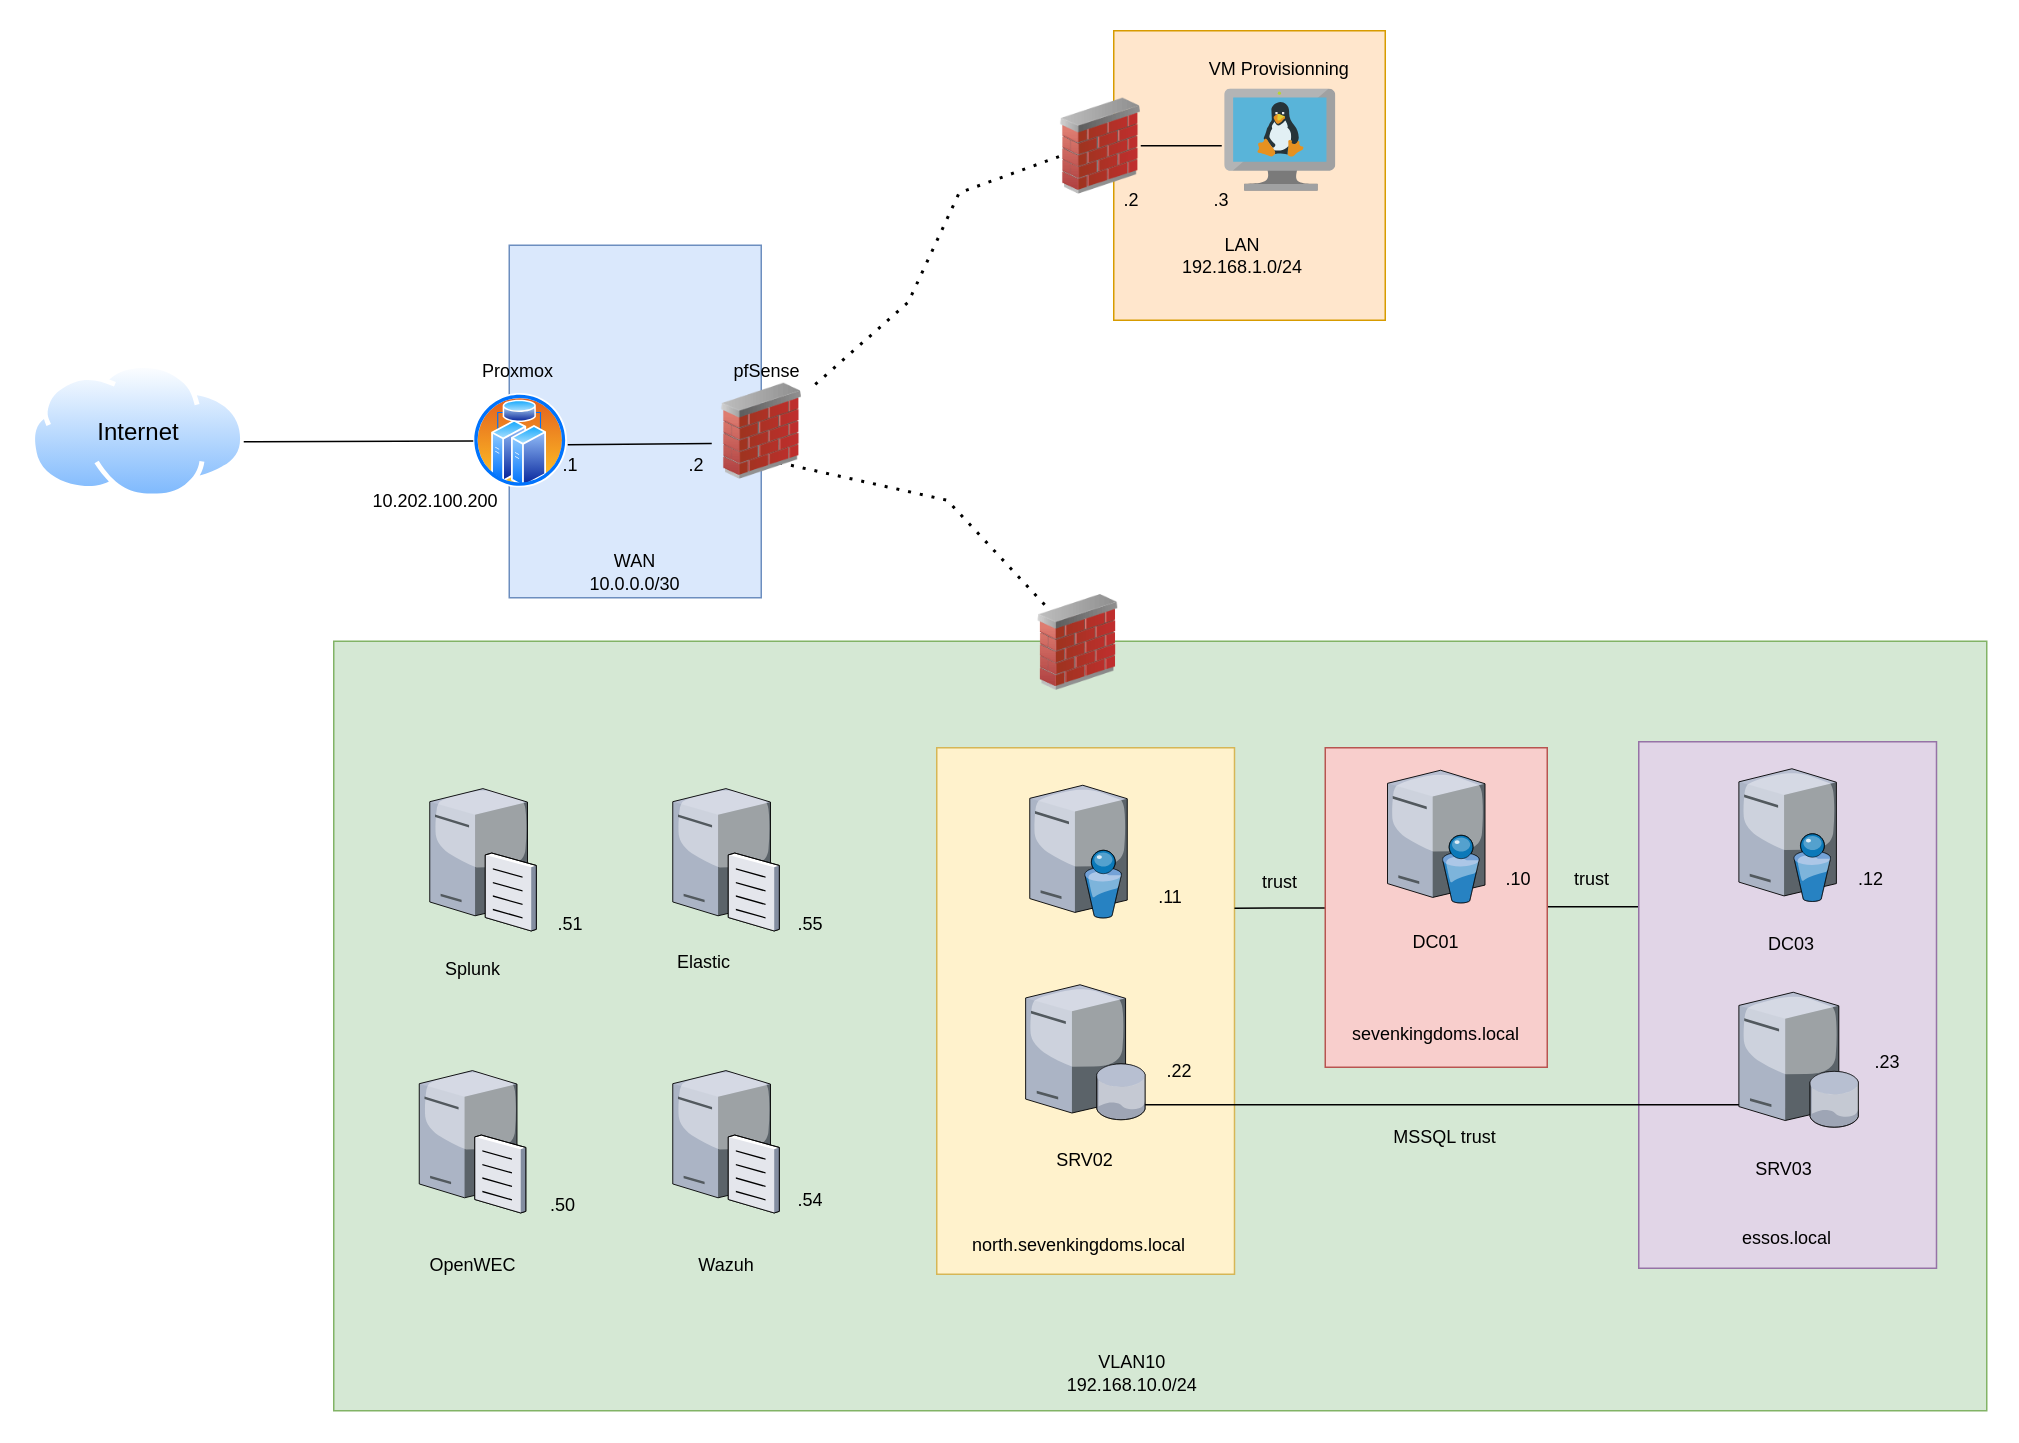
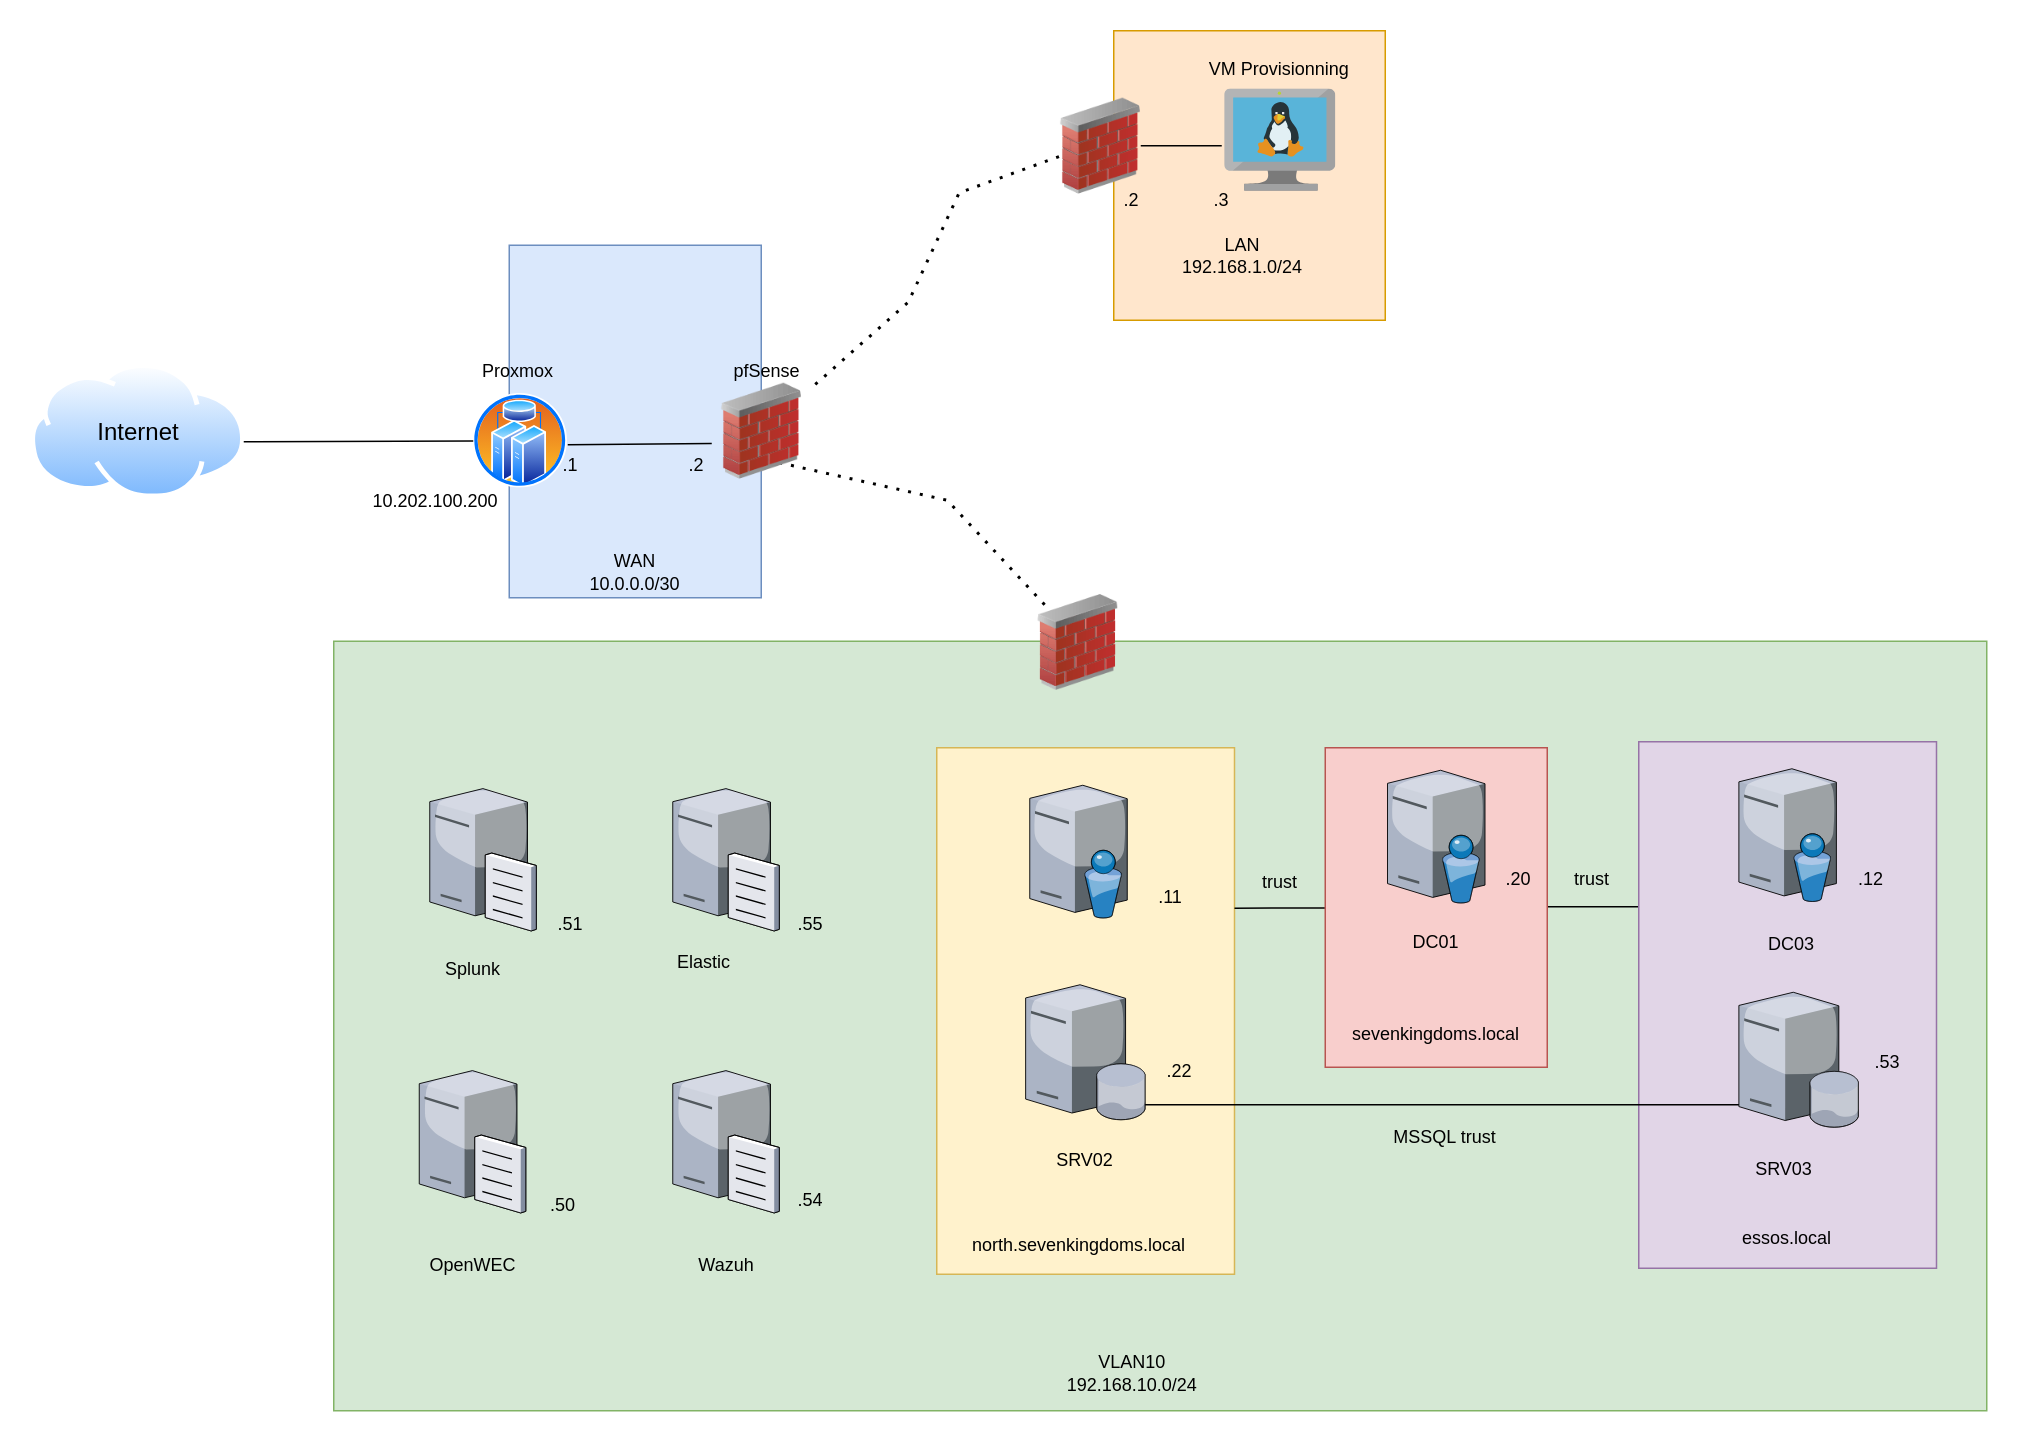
(1519, 880) -> (1519, 880)
(1888, 1063) -> (1888, 1063)
